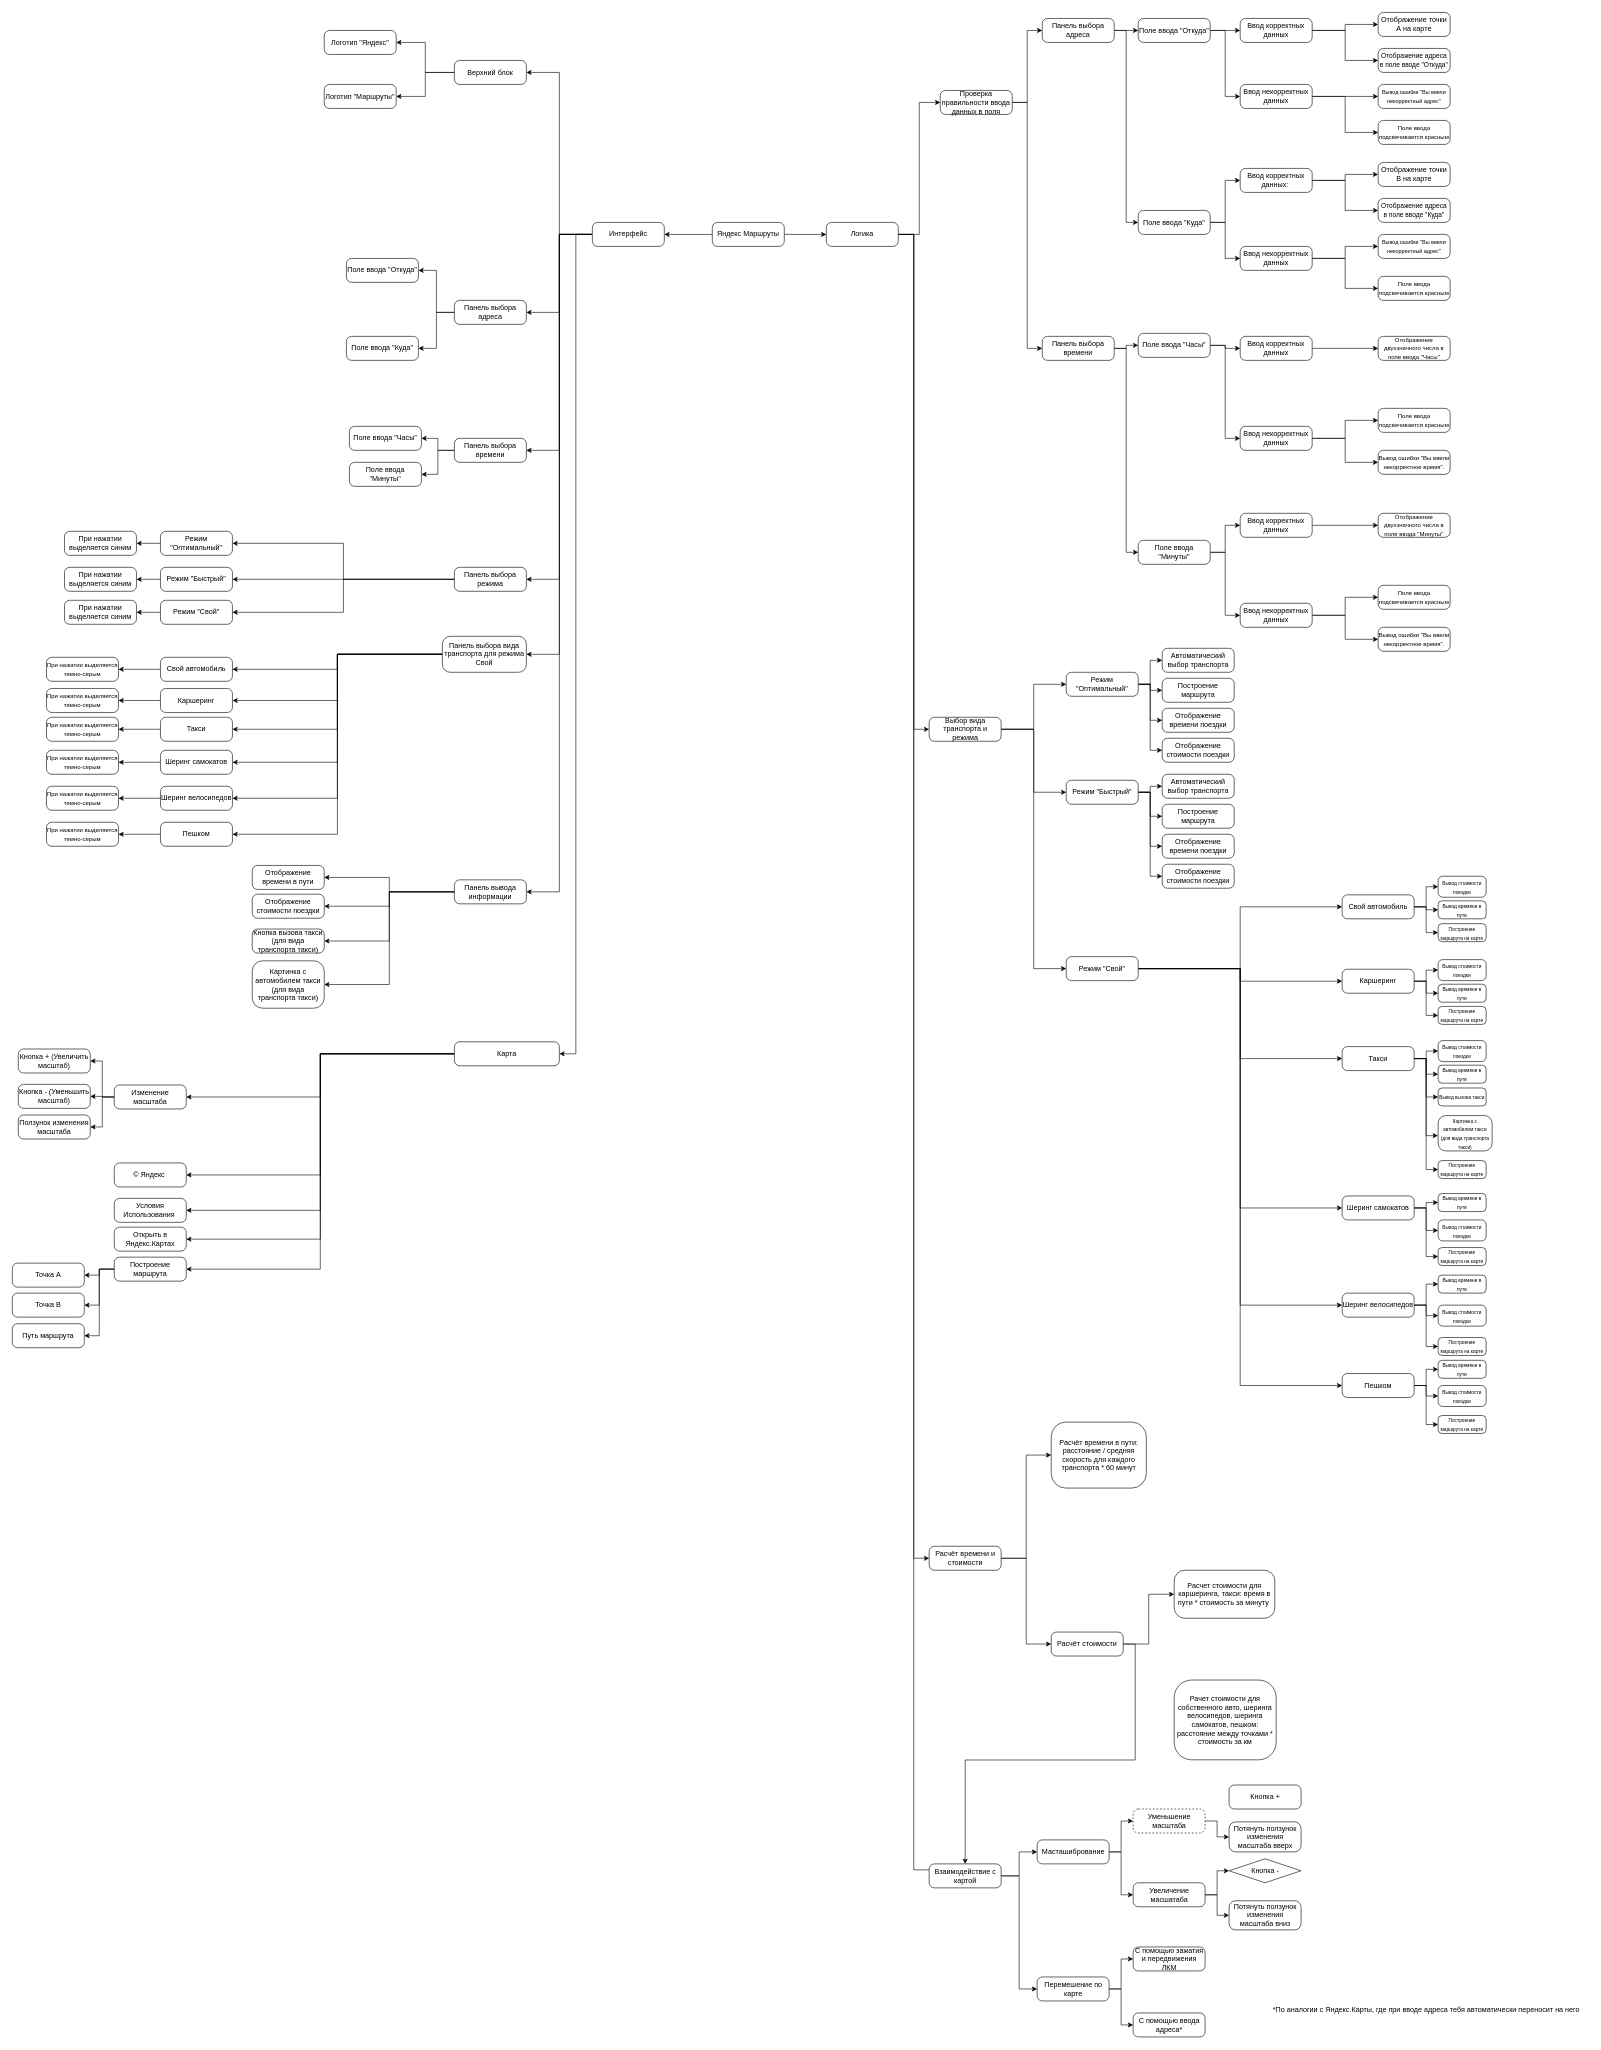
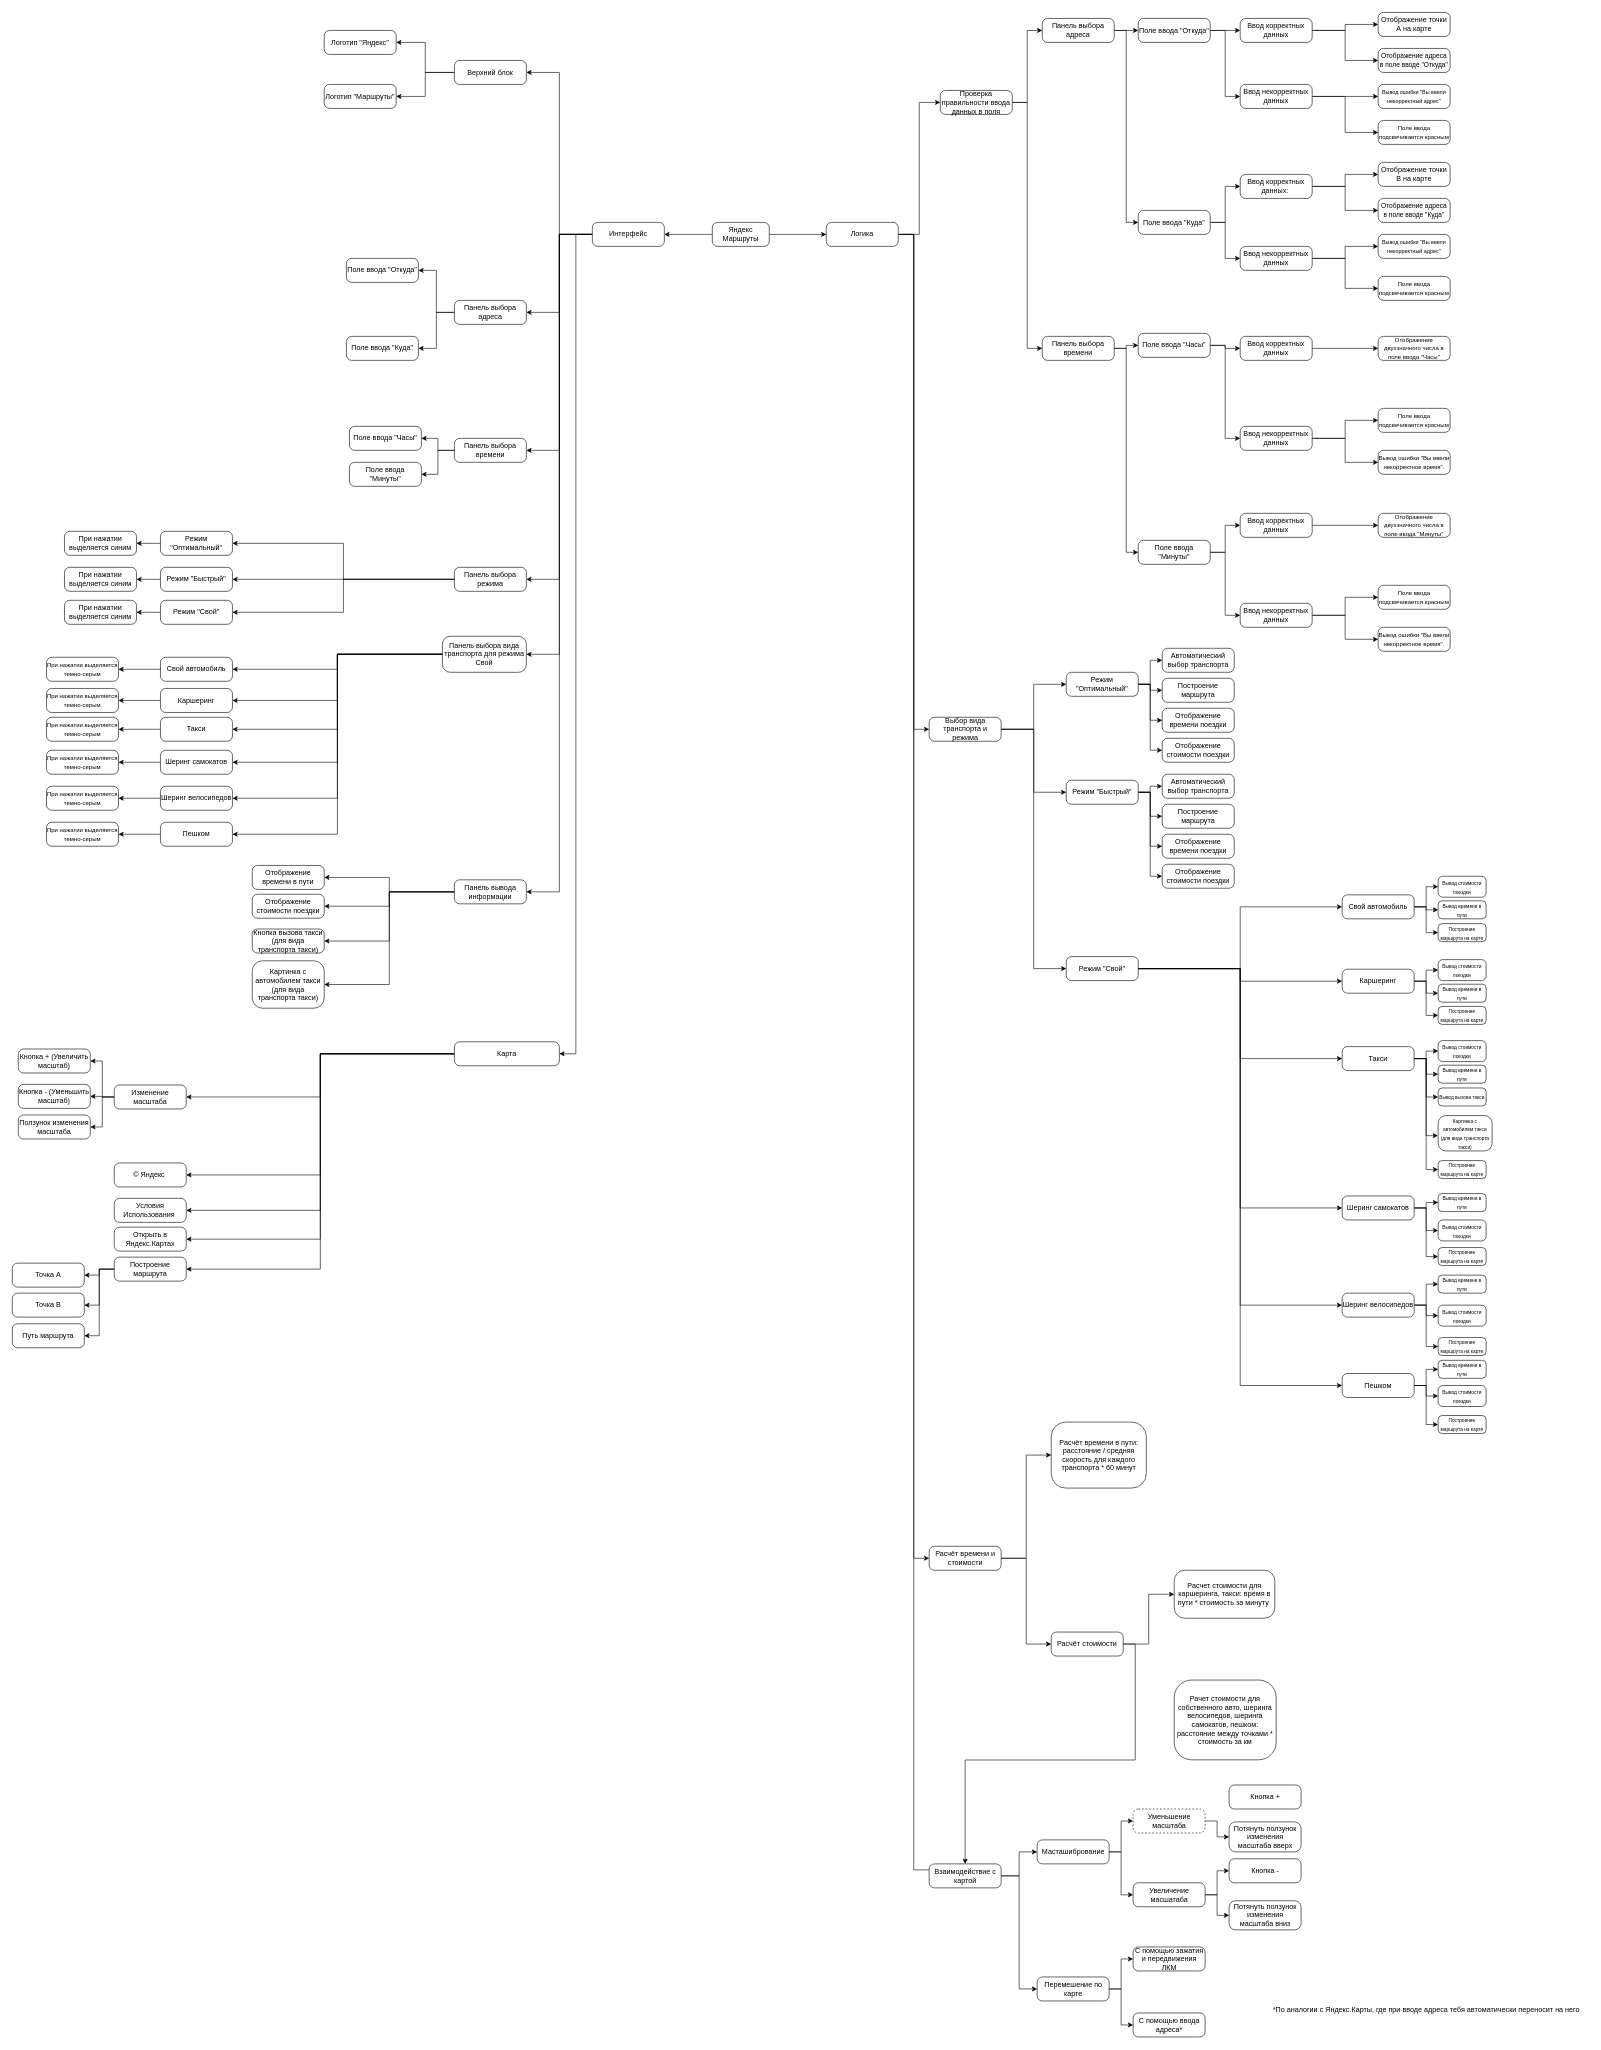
(1277, 180) -> (1277, 186)
(749, 234) -> (741, 234)
(1265, 1871) -> (1265, 1871)
